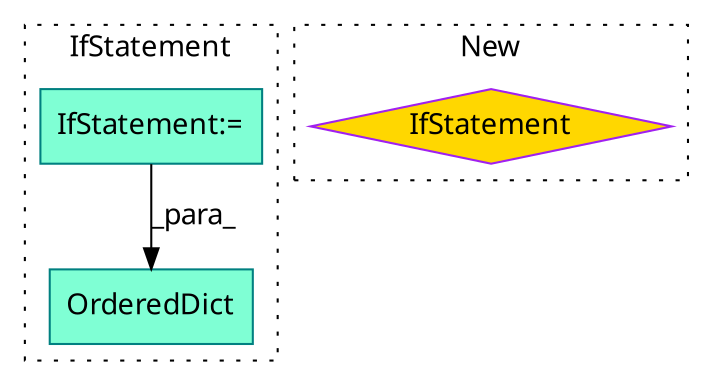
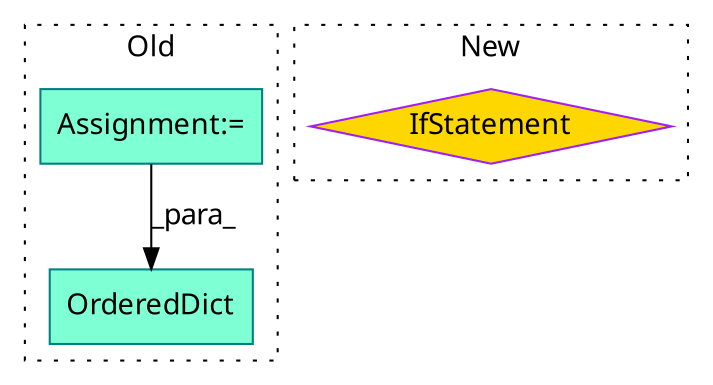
(151, 49) -> (151, 49)
(151, 126) -> (151, 126)
